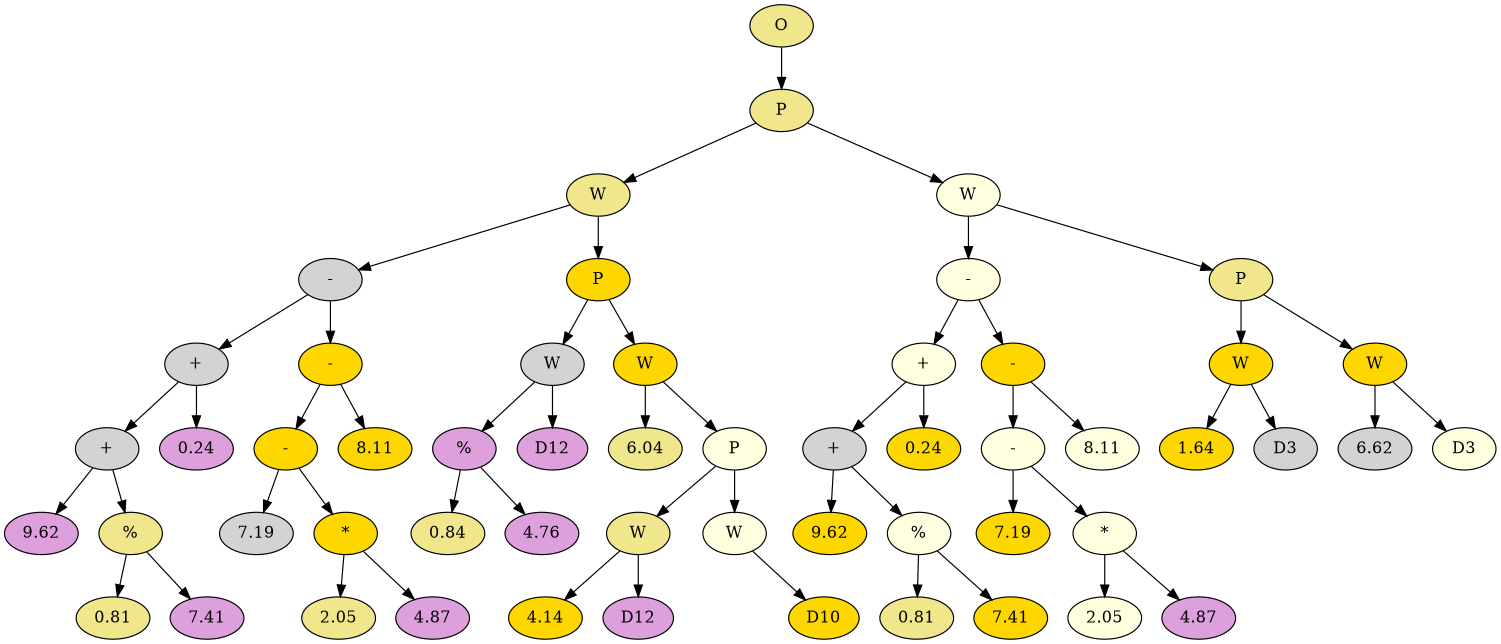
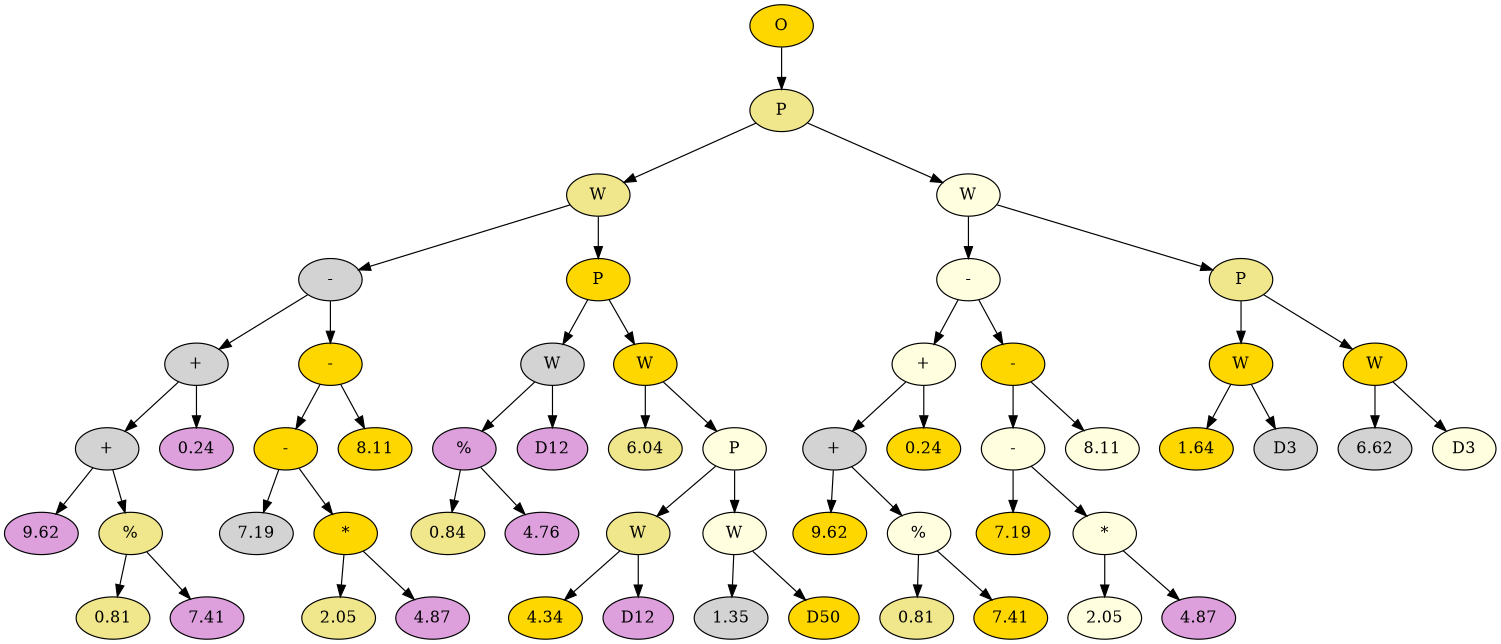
(782, 26) -> (782, 26)
(545, 618) -> (545, 618)
none -> (731, 618)
(824, 618) -> (824, 618)
